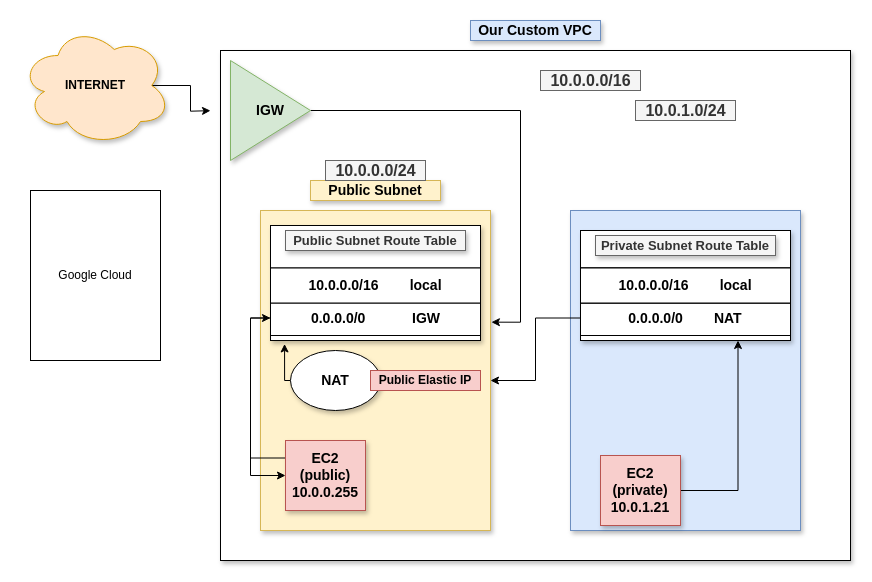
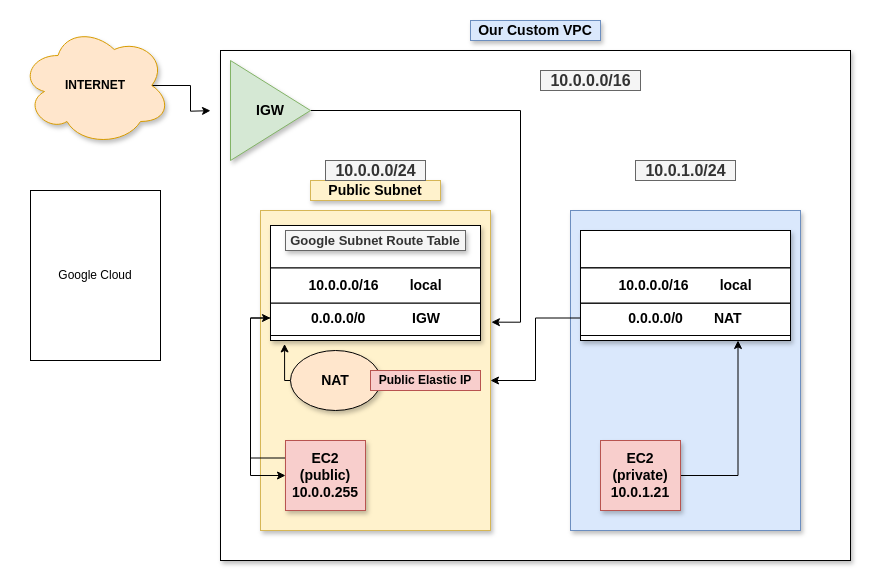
(686, 111) -> (686, 171)
(376, 241) -> (376, 241)
(686, 246) -> none
(336, 381) -> (336, 381)
(641, 491) -> (641, 476)
